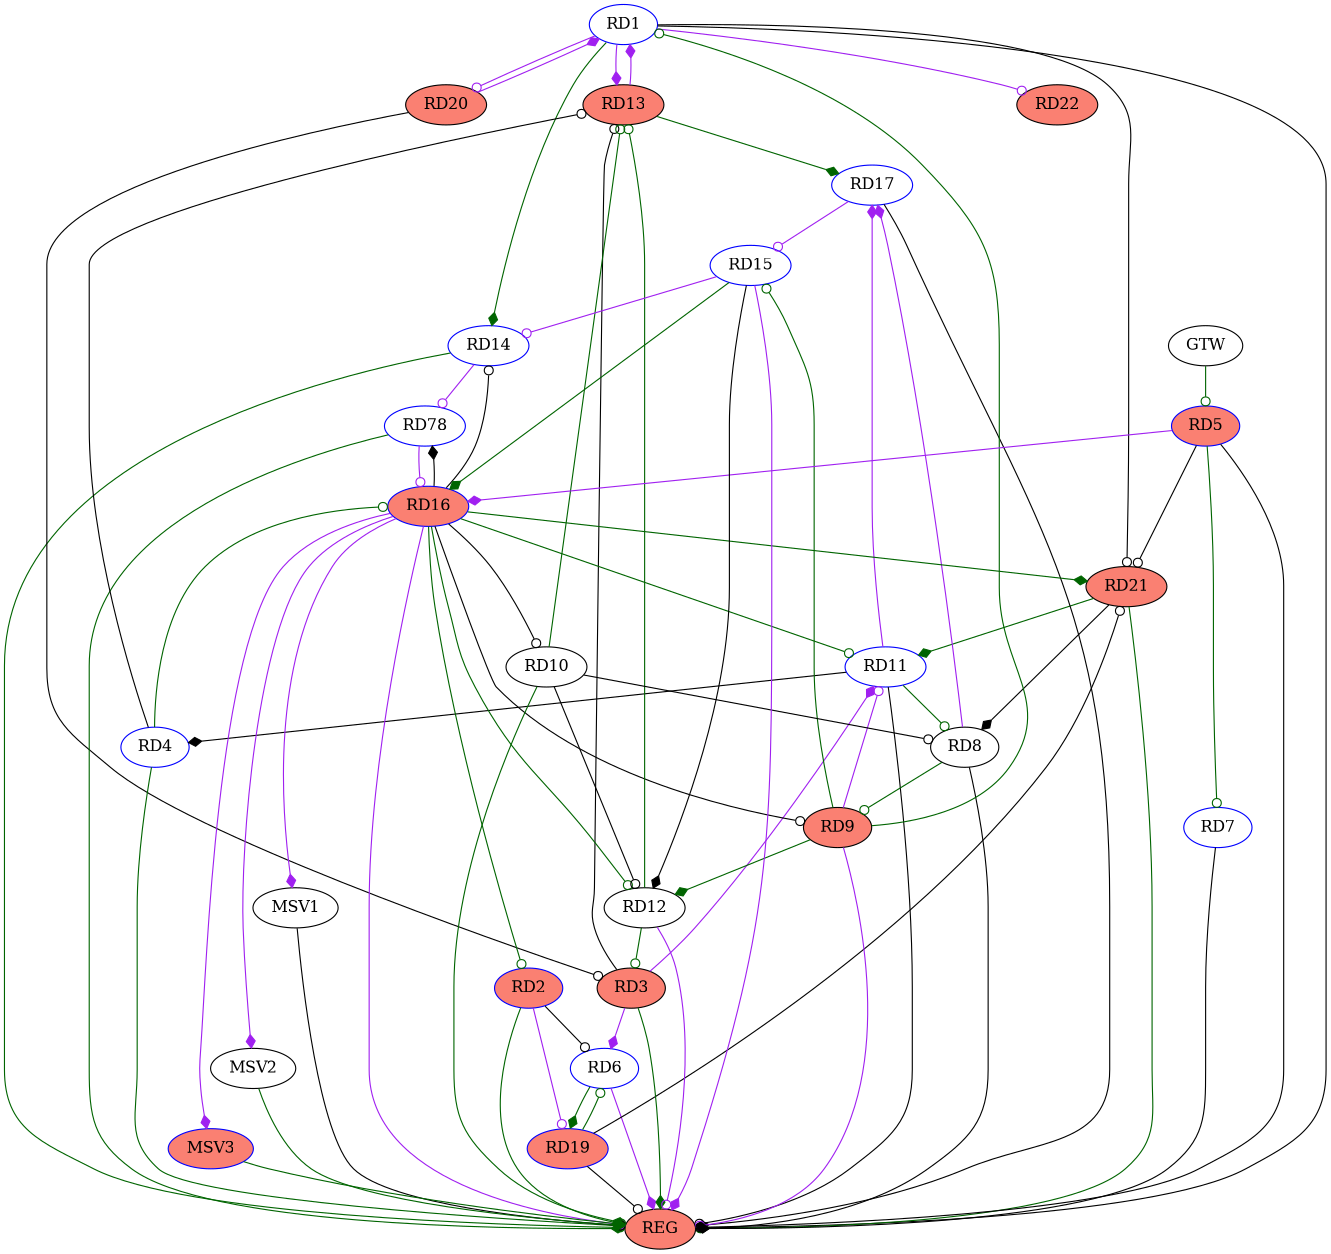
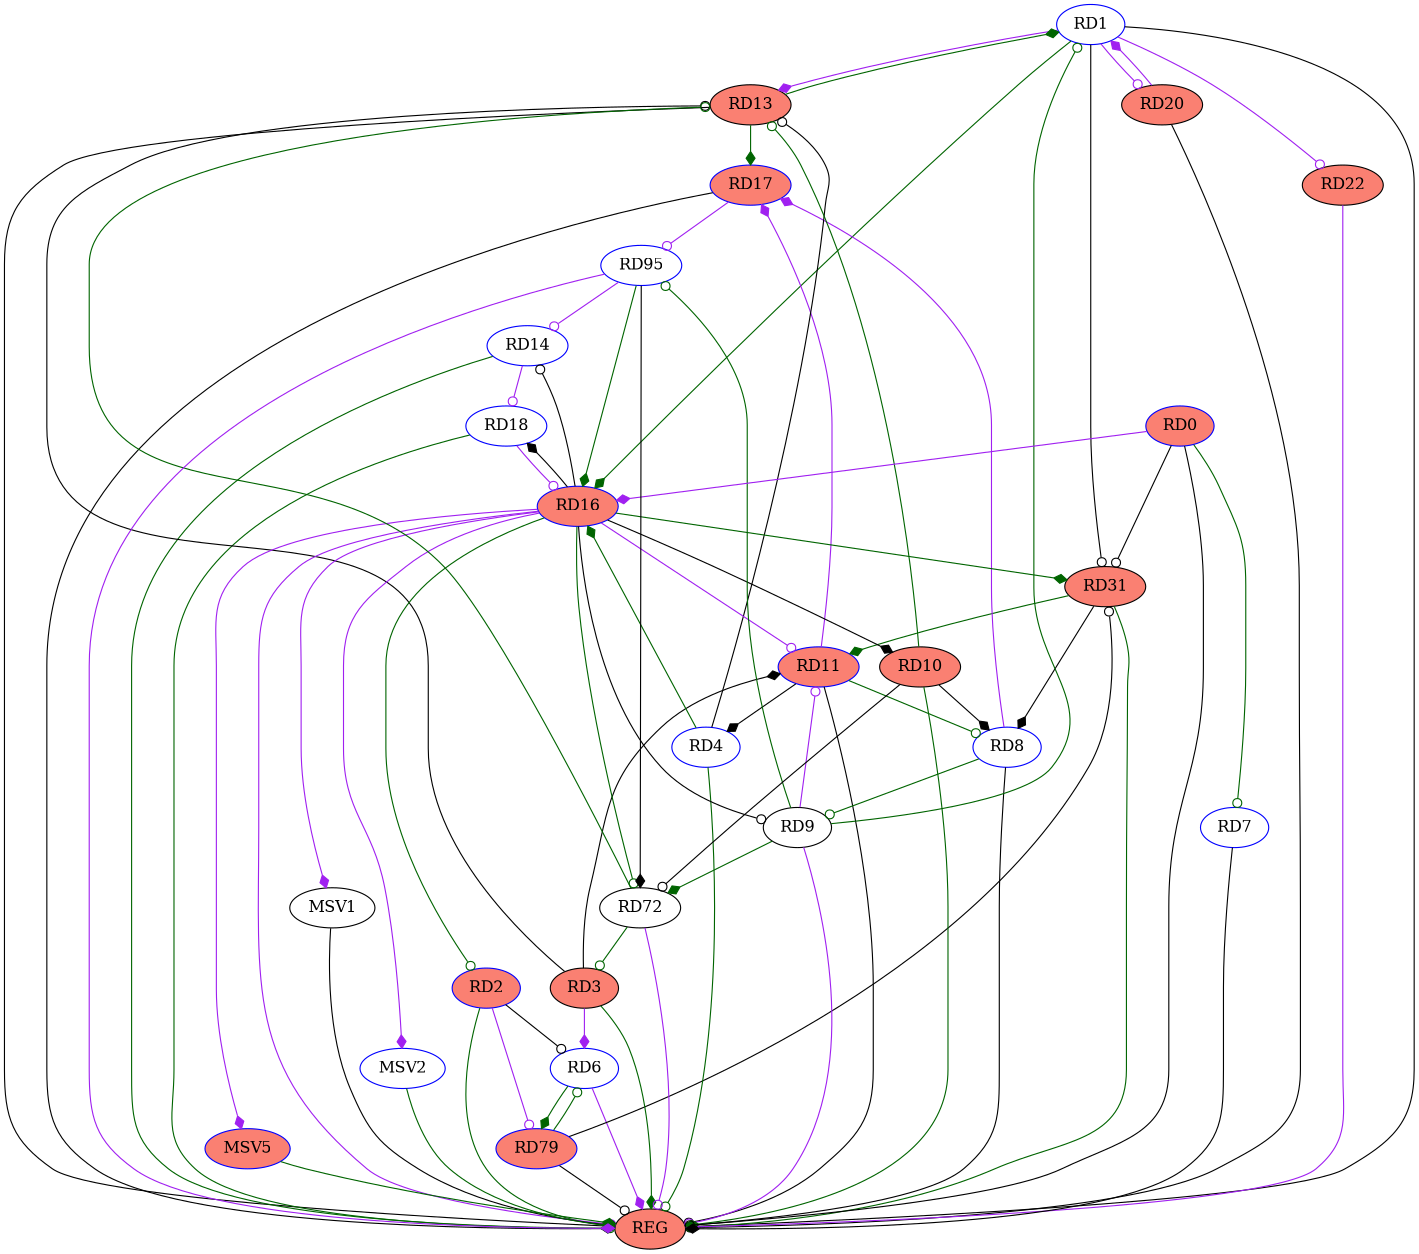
(631, 72) -> (915, 61)
(534, 170) -> (845, 244)
(872, 185) -> (751, 185)
(751, 265) -> (641, 265)
(1206, 346) -> none
(425, 426) -> (506, 426)
(1206, 426) -> (1180, 426)
(211, 562) -> (648, 638)
(498, 576) -> (738, 578)
(653, 585) -> (694, 584)
(1126, 587) -> (1105, 587)
(47, 589) -> (1300, 920)
none -> (4, 617)
(546, 667) -> (920, 667)
(886, 667) -> (819, 667)
(754, 707) -> (959, 703)
(965, 747) -> (1007, 747)
(838, 828) -> (797, 828)
(755, 855) -> (618, 783)
(645, 908) -> (640, 908)
none -> (1343, 1002)
(253, 1068) -> (403, 1068)
(211, 1149) -> (248, 1149)
(568, 1149) -> (536, 1149)
